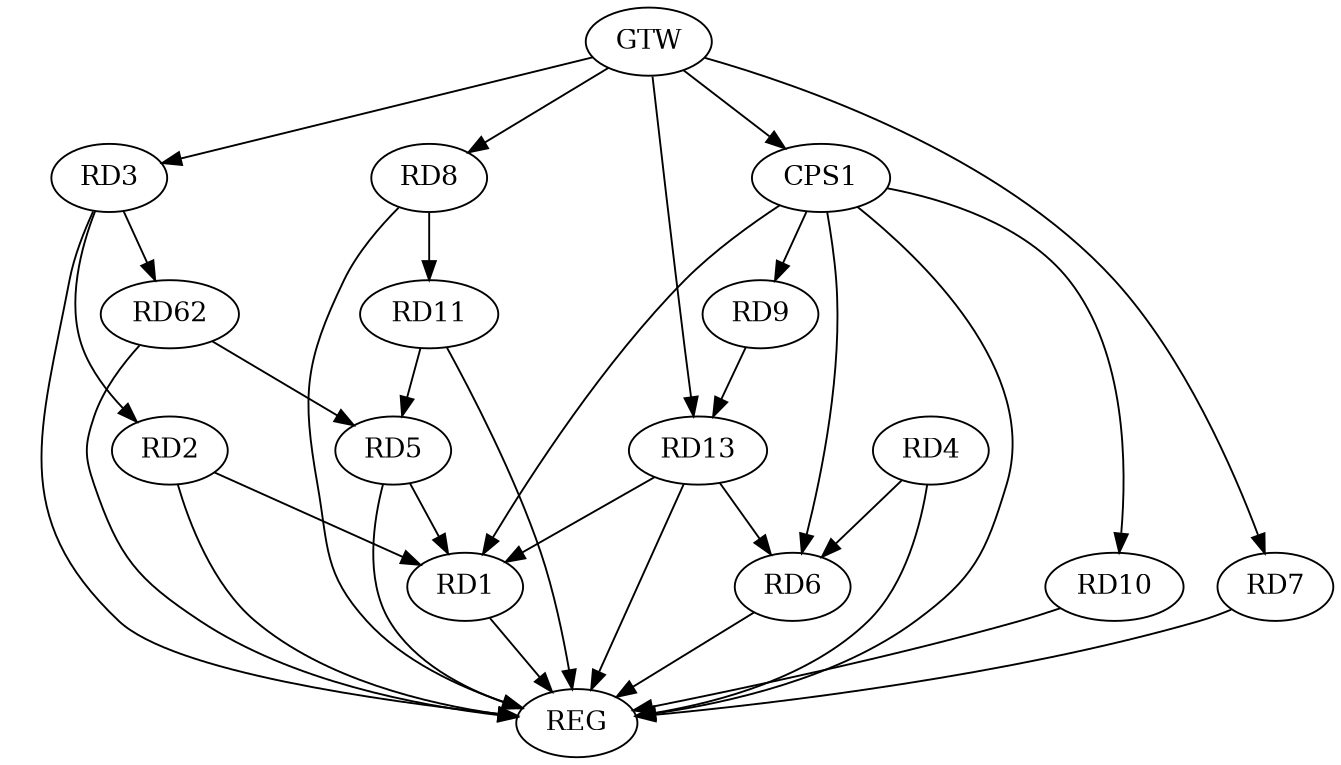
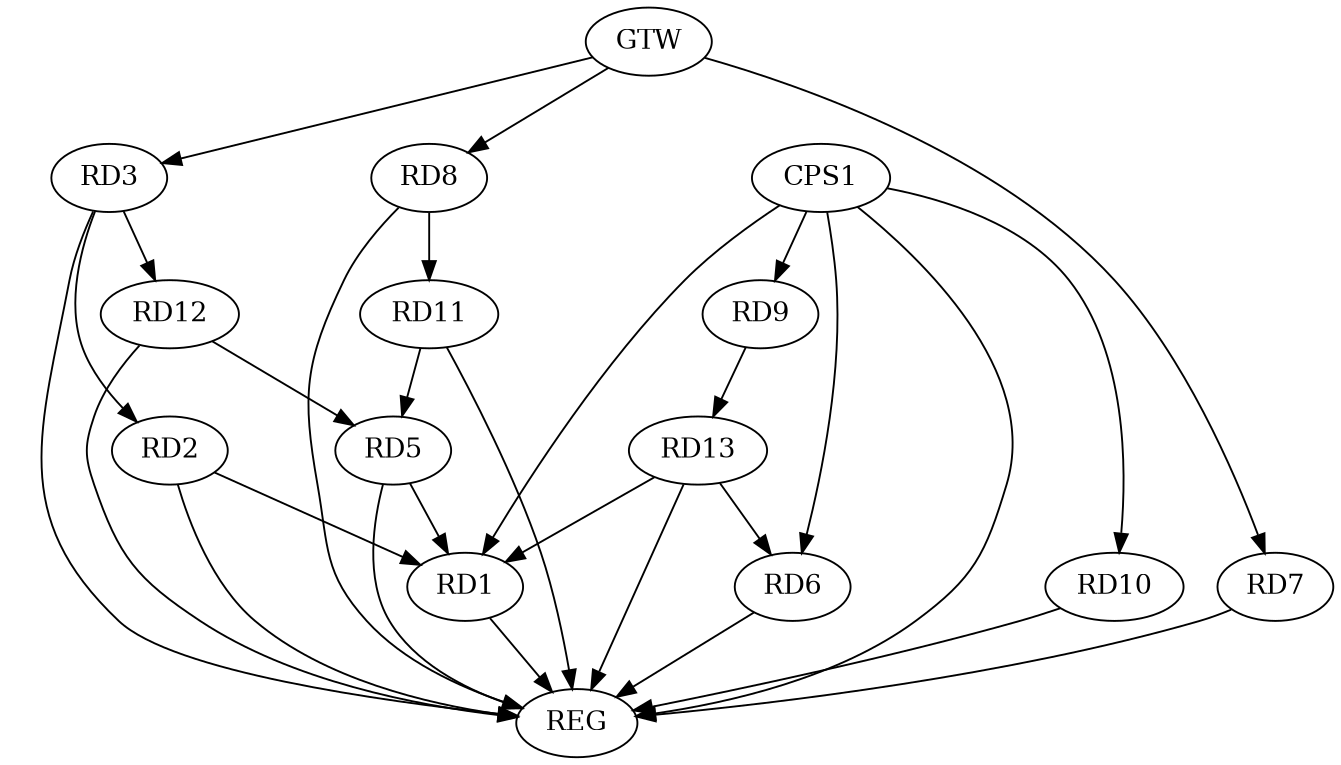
(727, 103) -> none
(671, 237) -> none
(170, 314) -> (170, 314)
(931, 451) -> none
